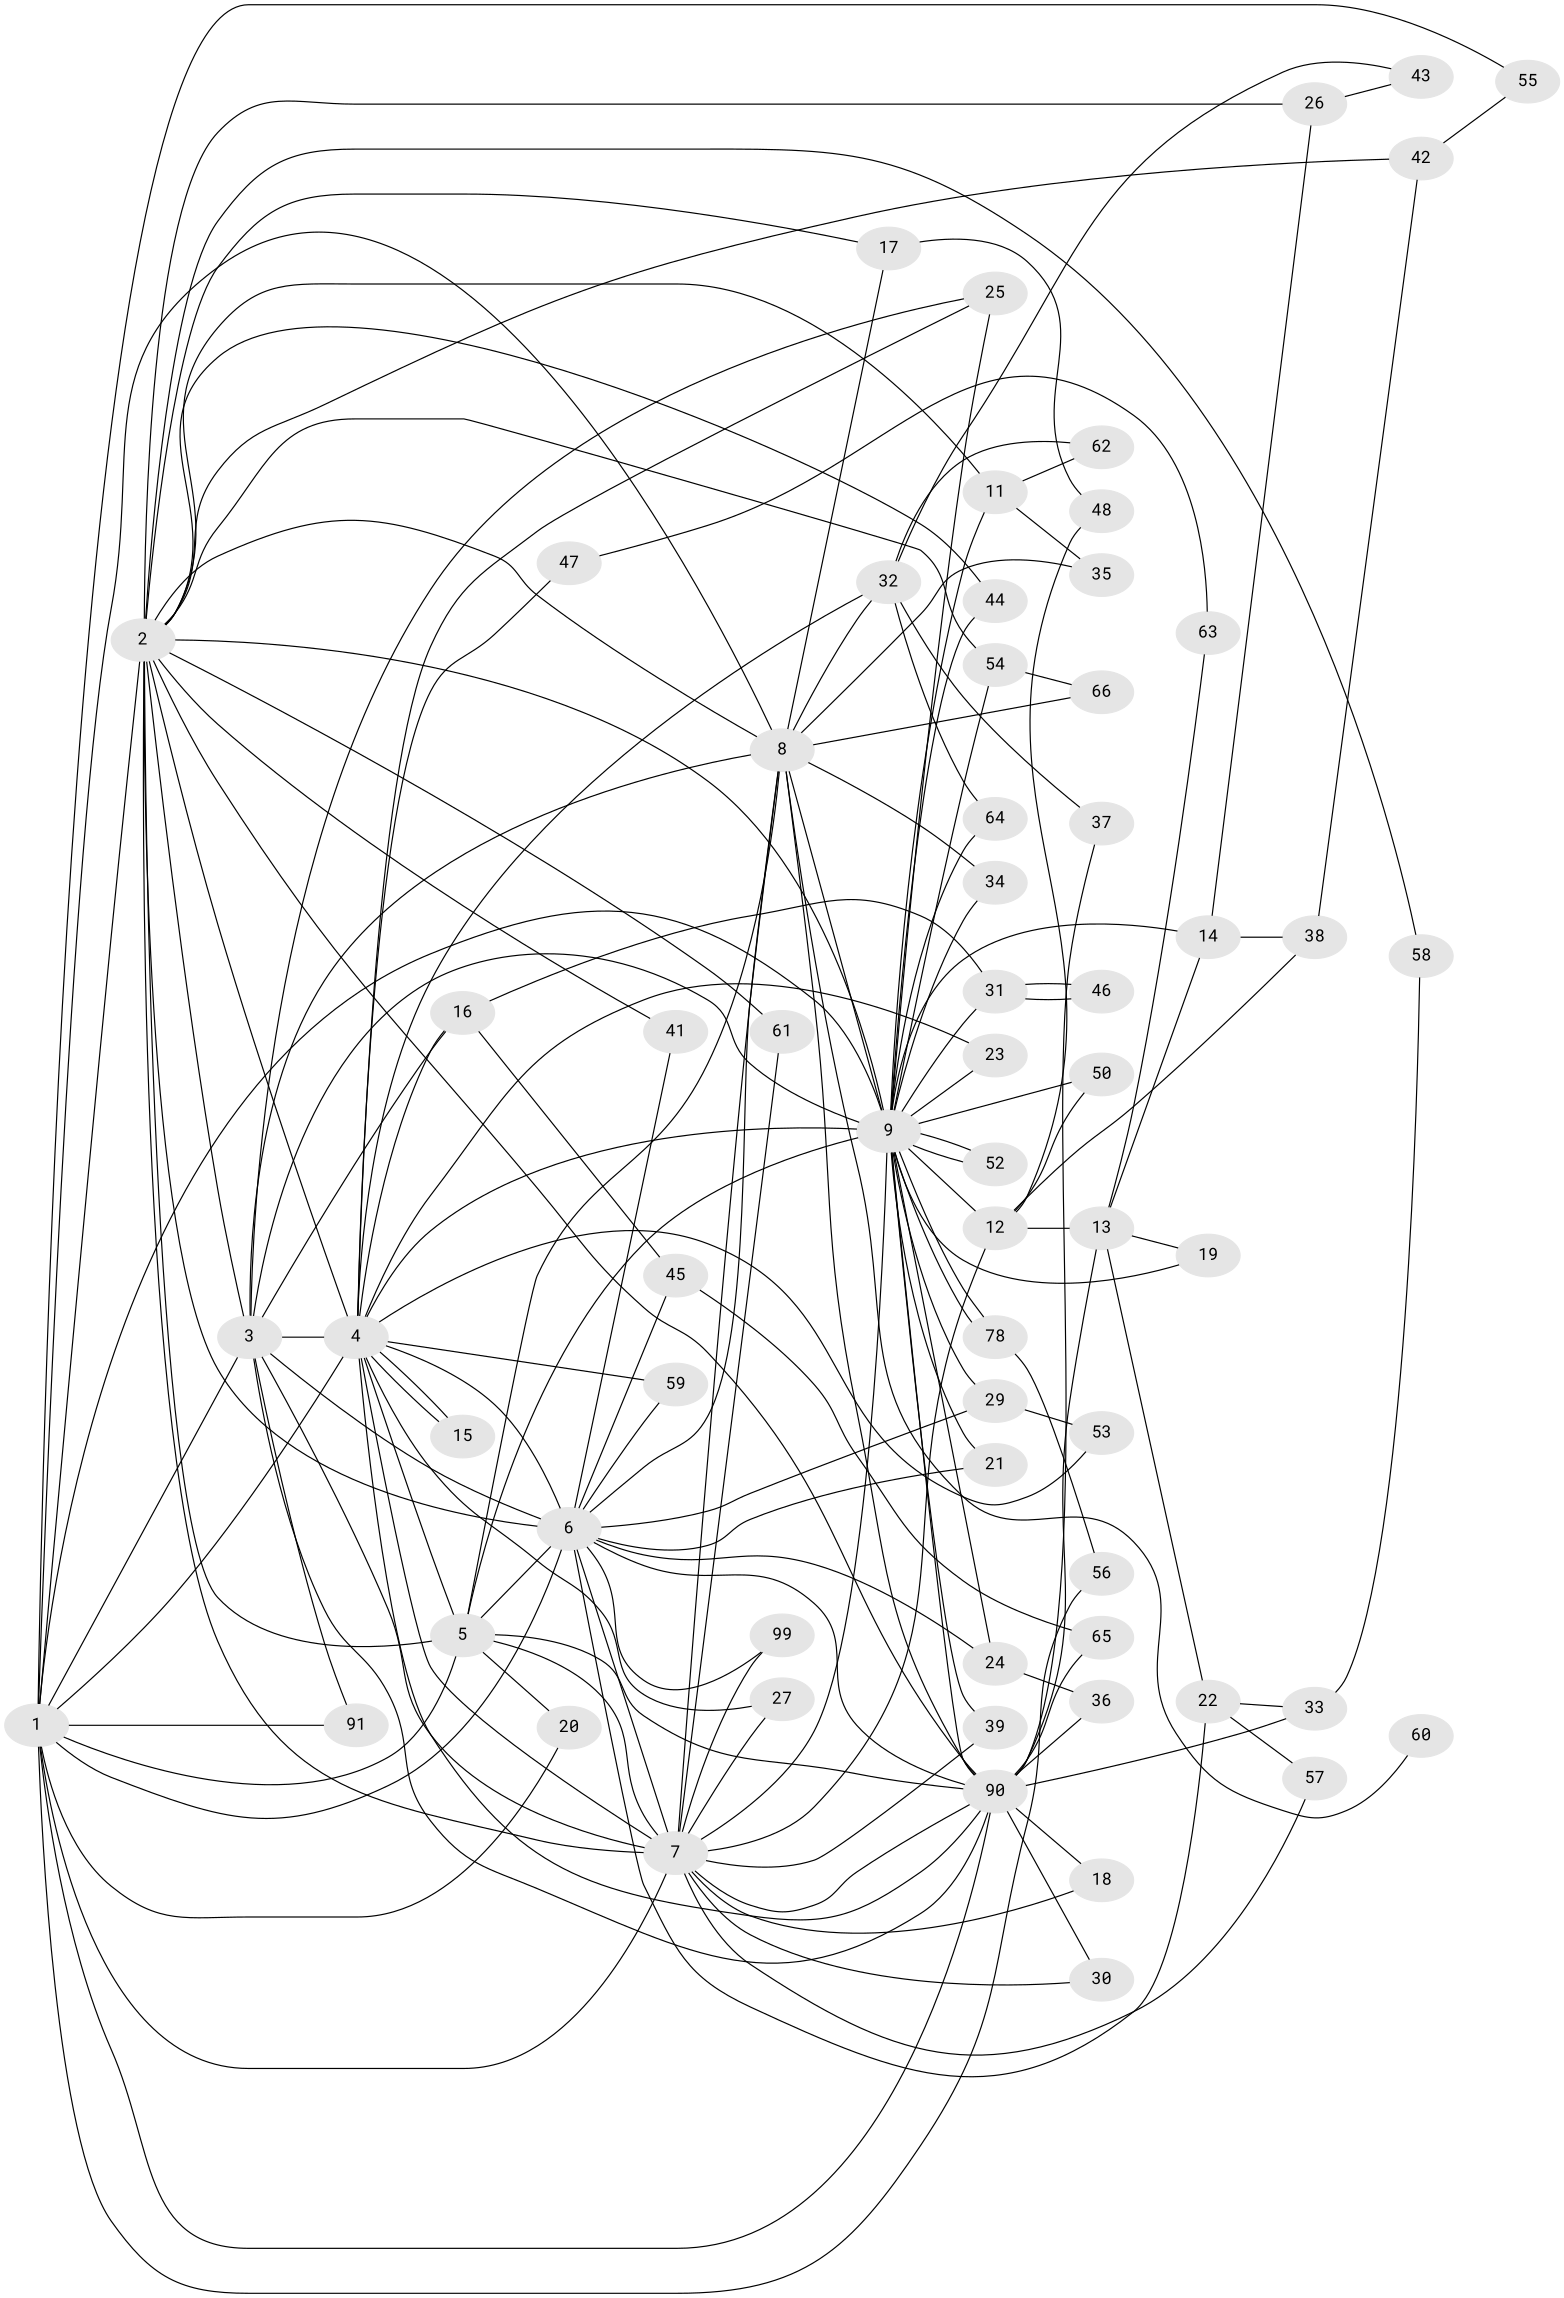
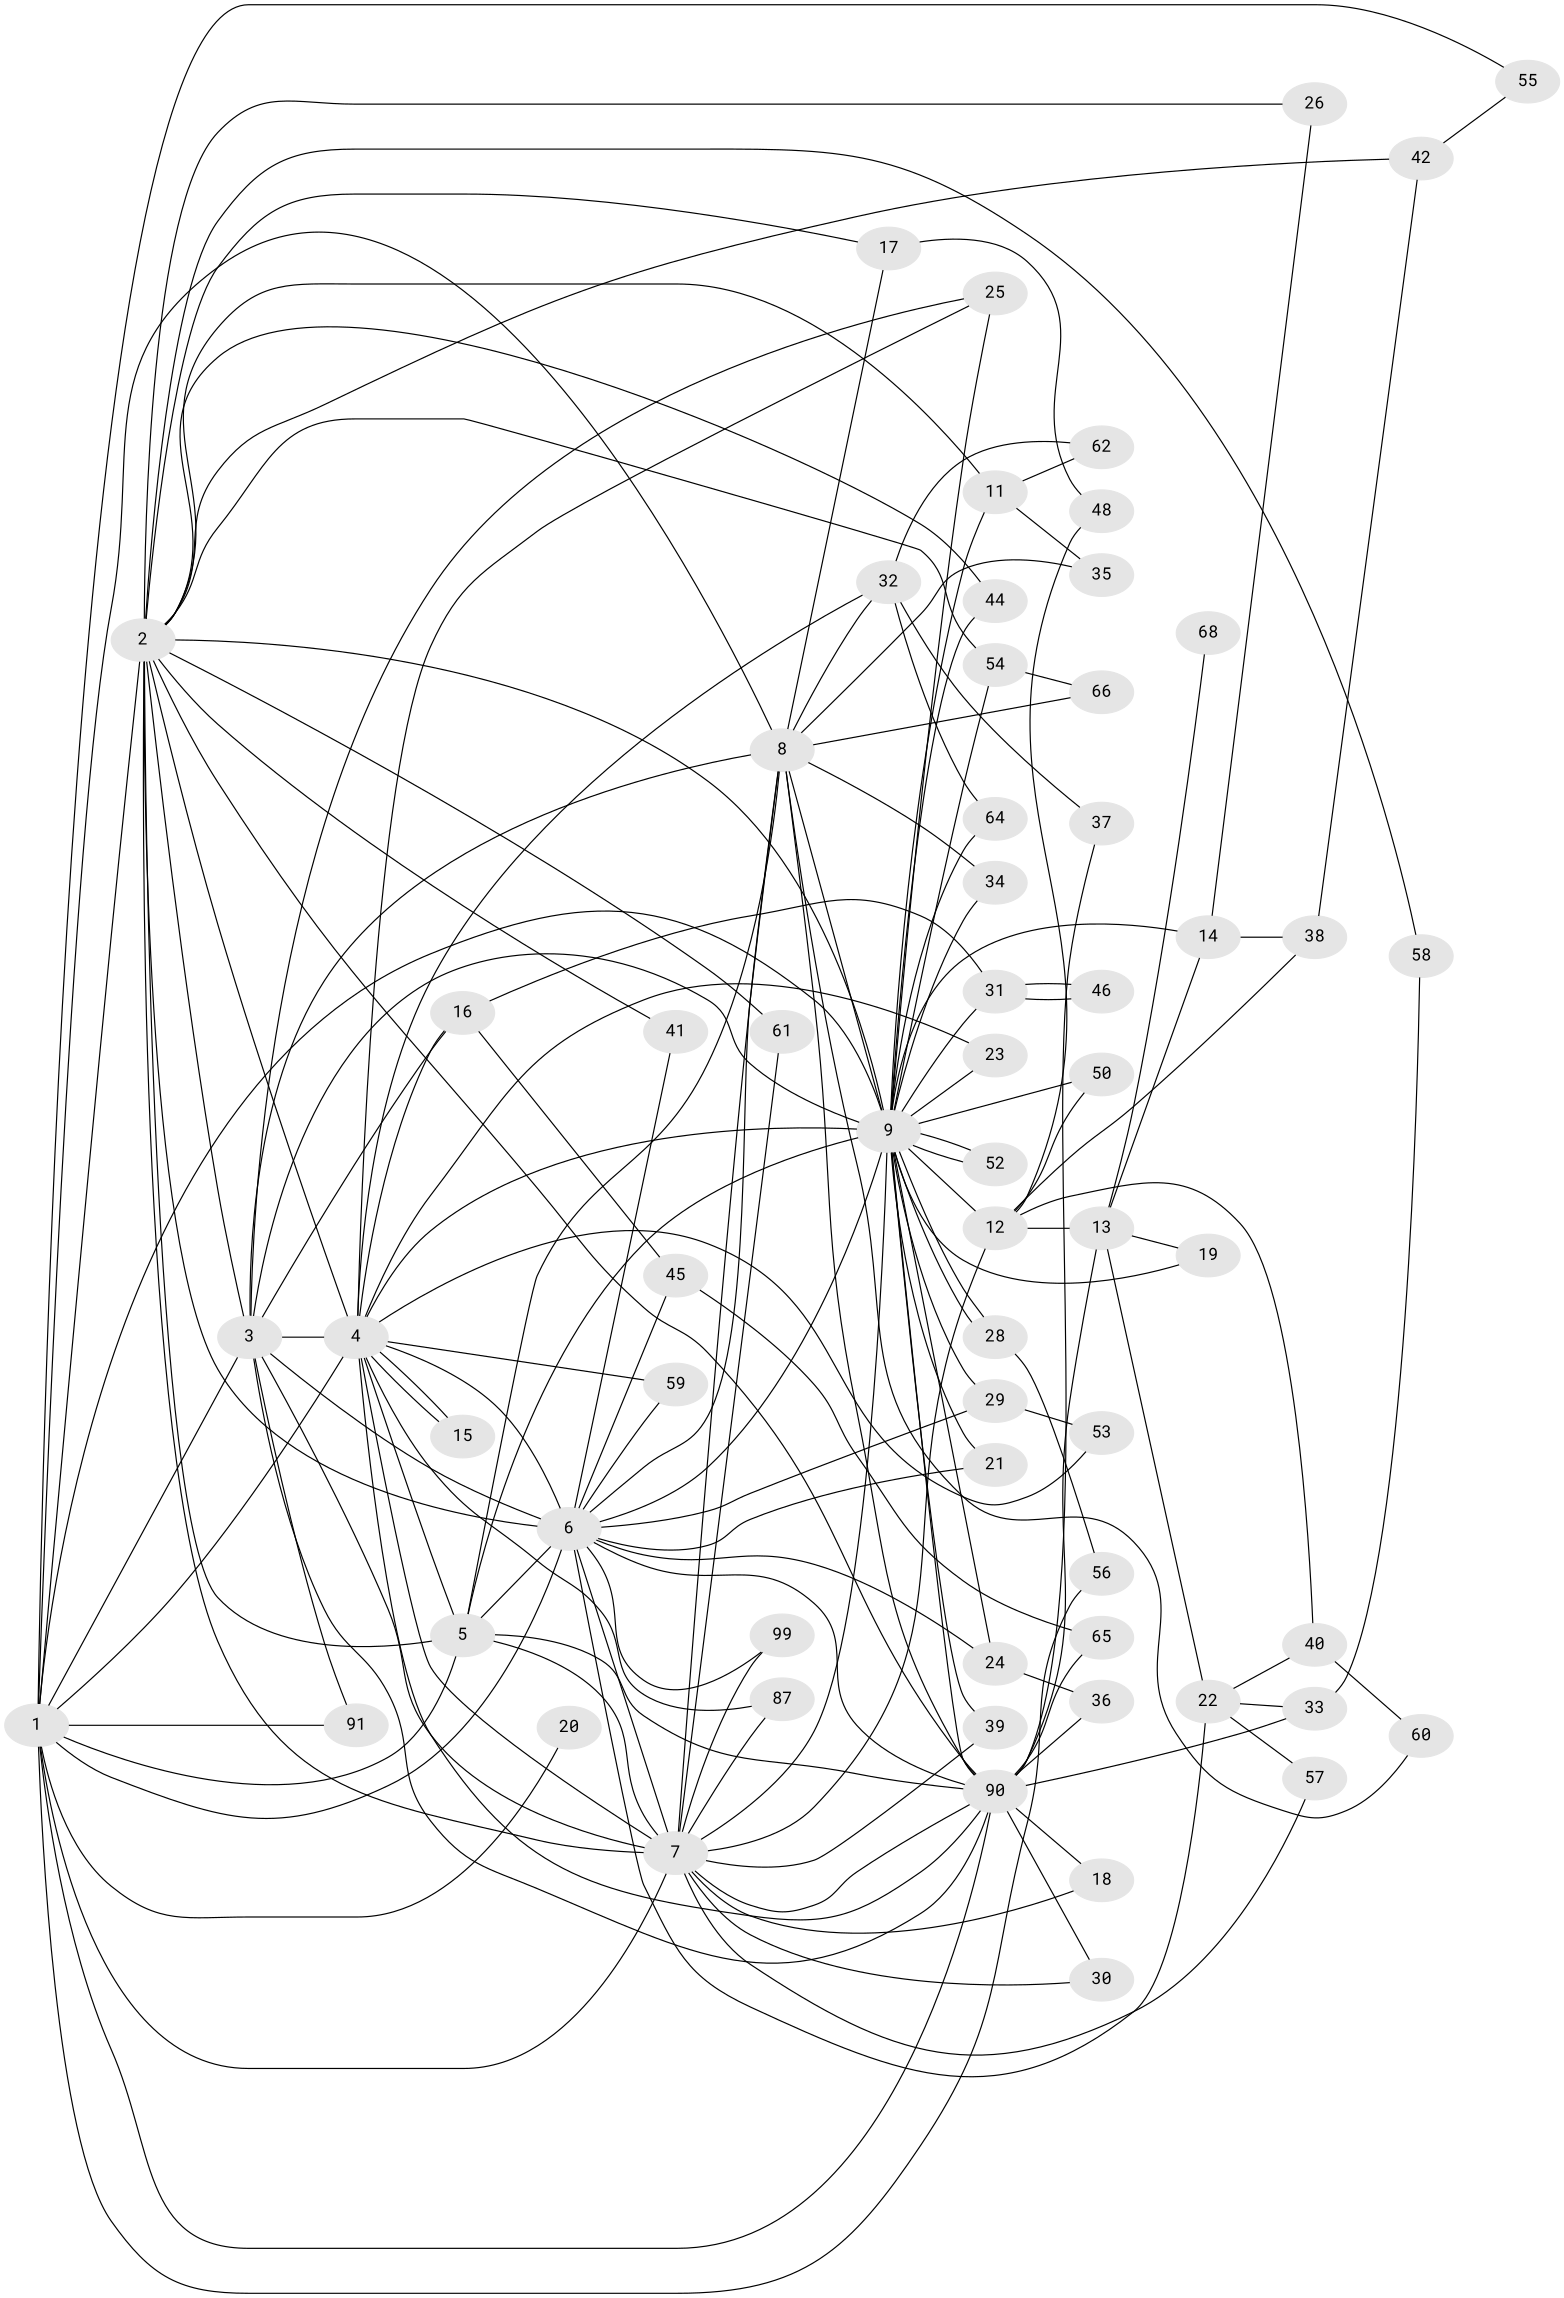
(1421, 77) -> none
(451, 540) -> none
(569, 563) -> none
(1208, 633) -> (1208, 633)
(995, 1337) -> (995, 1337)
none -> (783, 1373)
none -> (1315, 1645)
(516, 1682) -> none
(782, 1699) -> (782, 1699)
